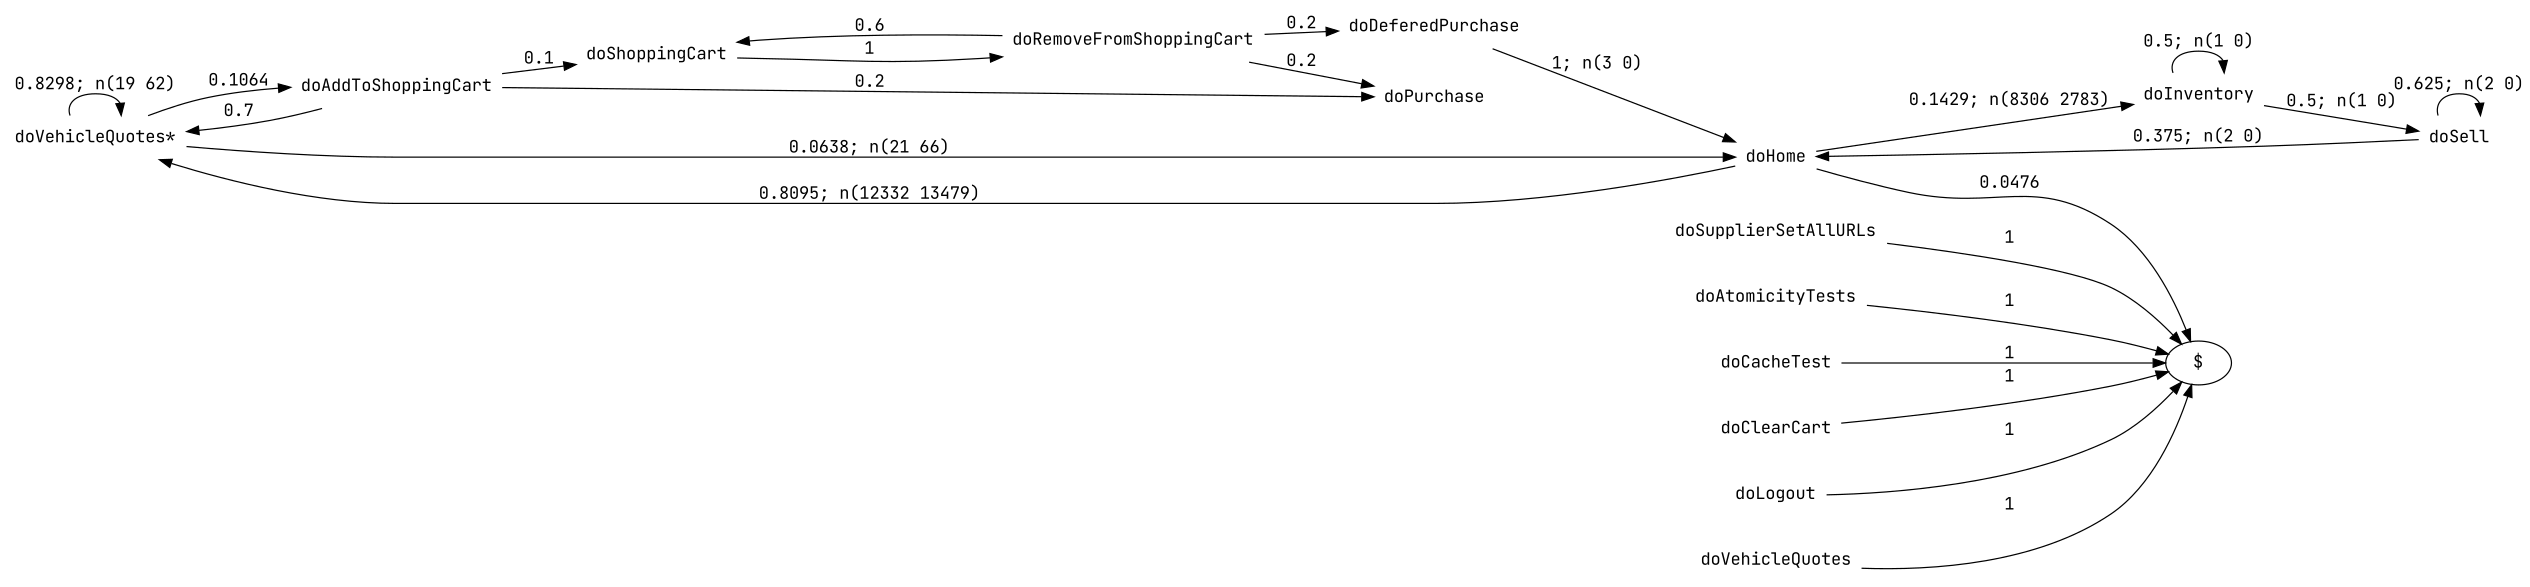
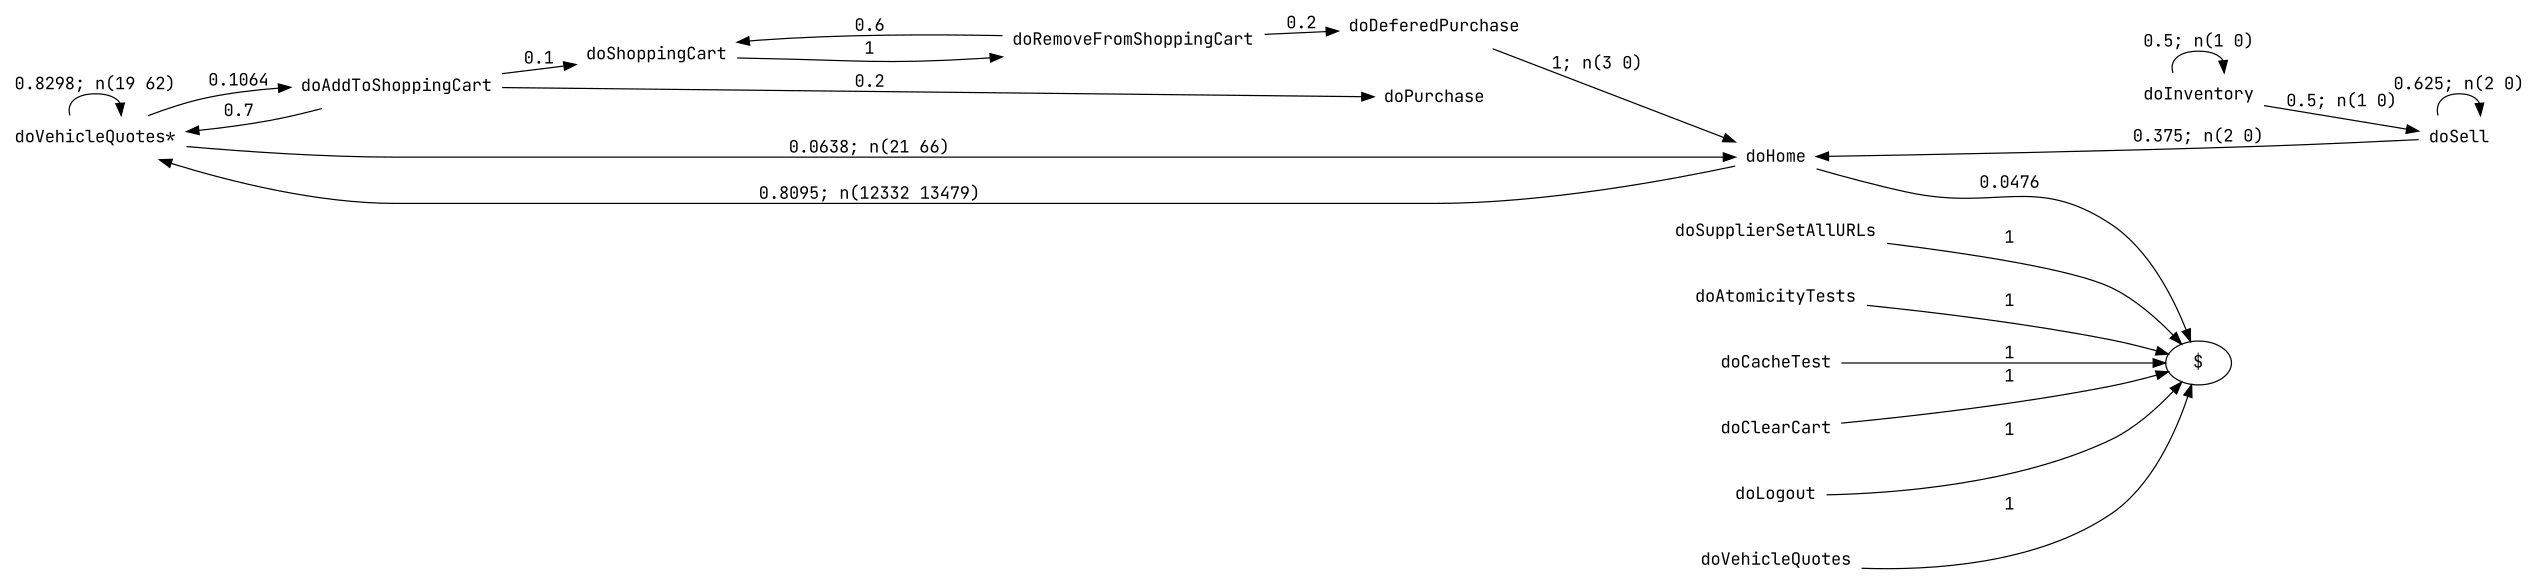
(1305, 73) -> none
(1969, 129) -> none
